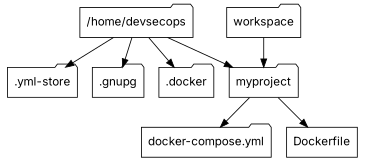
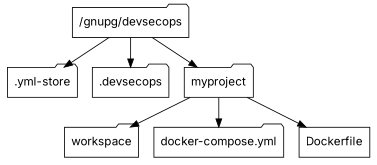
(136, 22) -> (131, 22)
(264, 48) -> (164, 110)
(118, 82) -> (131, 82)
(186, 82) -> none
